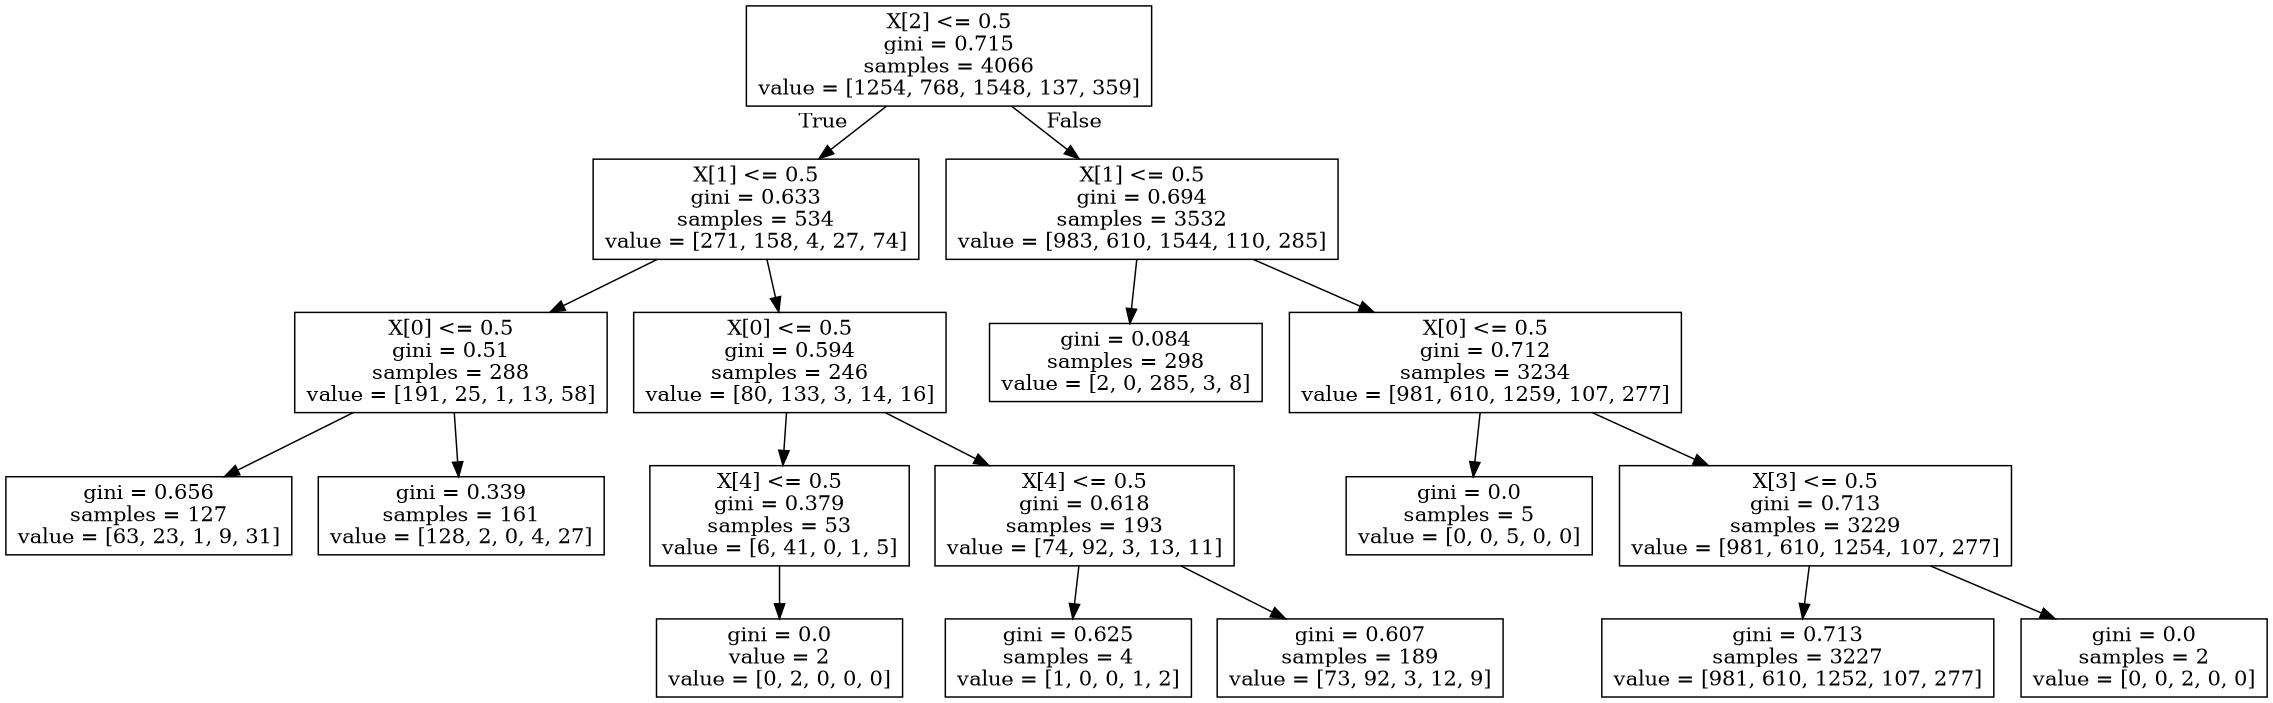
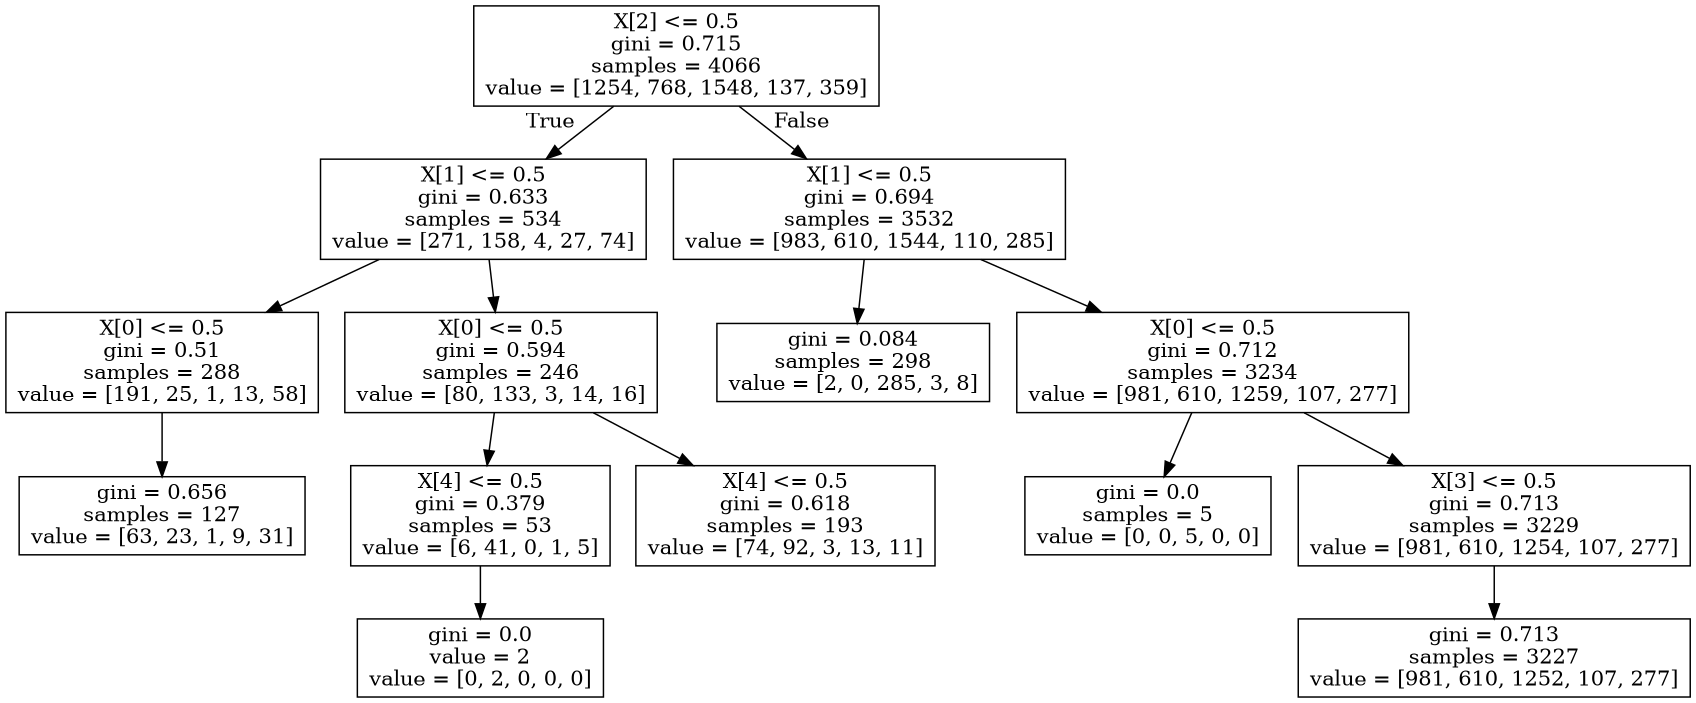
(461, 516) -> none
(1068, 658) -> none
(1360, 658) -> none
(2144, 658) -> none
